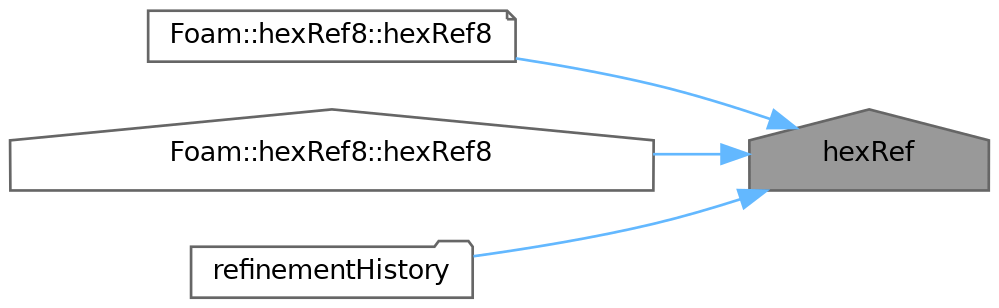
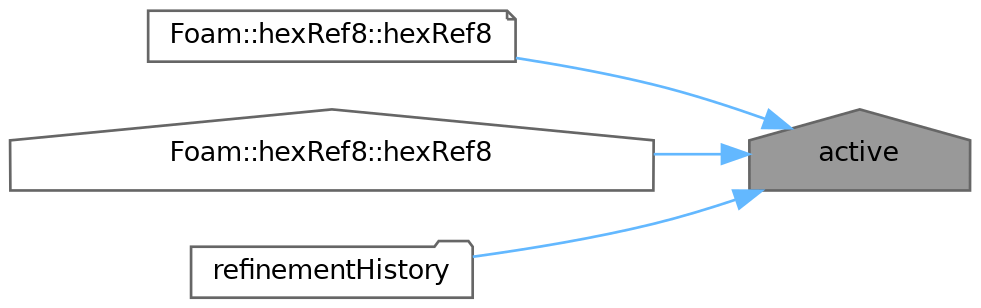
(869, 154) -> (860, 154)
